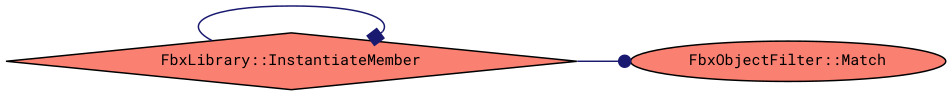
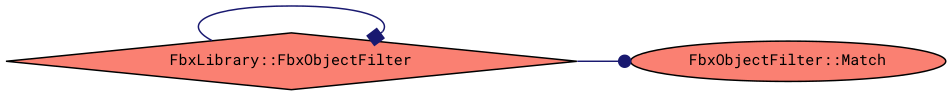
(291, 61) -> (291, 61)
